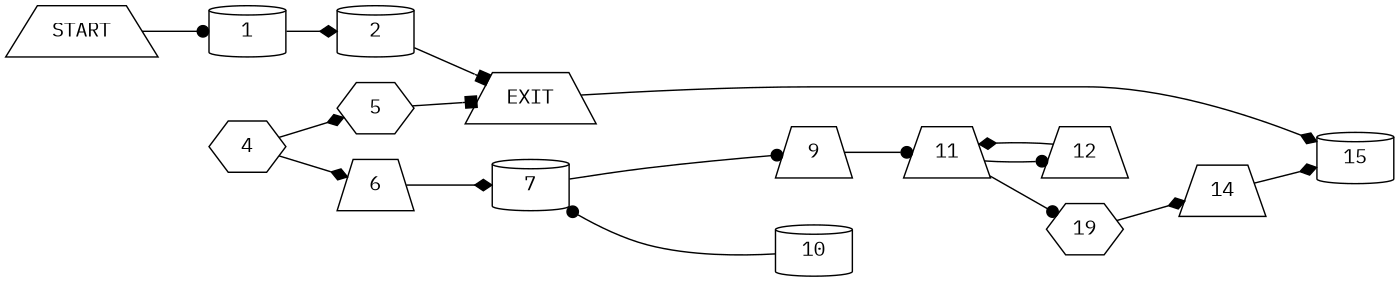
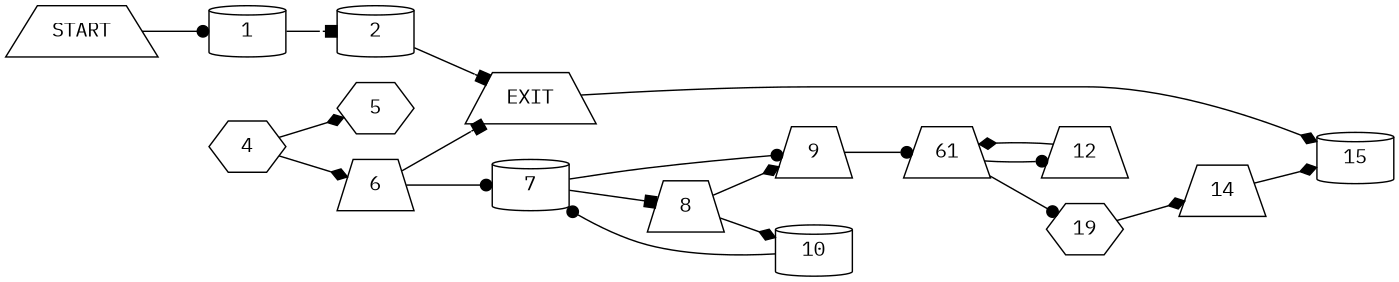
(303, 31) -> (303, 31)
(437, 104) -> (436, 151)
(947, 152) -> (947, 152)
(443, 185) -> (443, 185)
none -> (686, 206)
